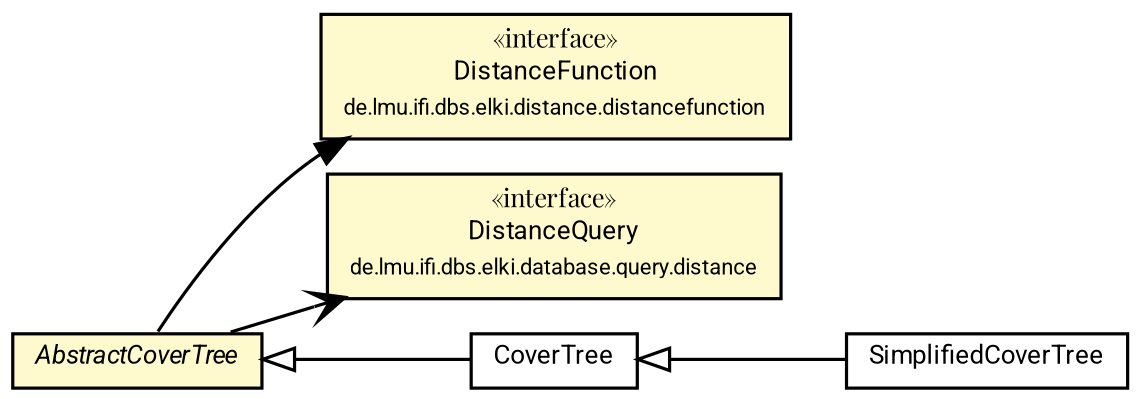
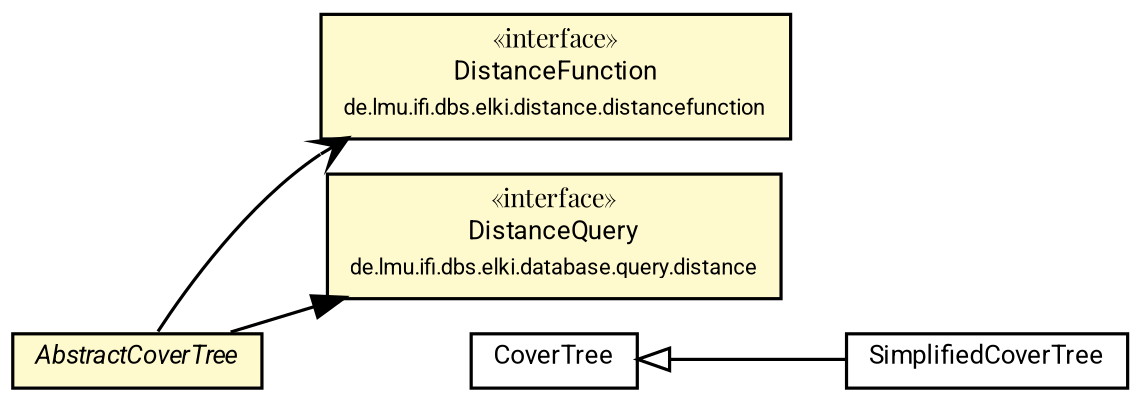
(231, 235) -> (231, 235)
(272, 319) -> (272, 319)
(383, 359) -> none
